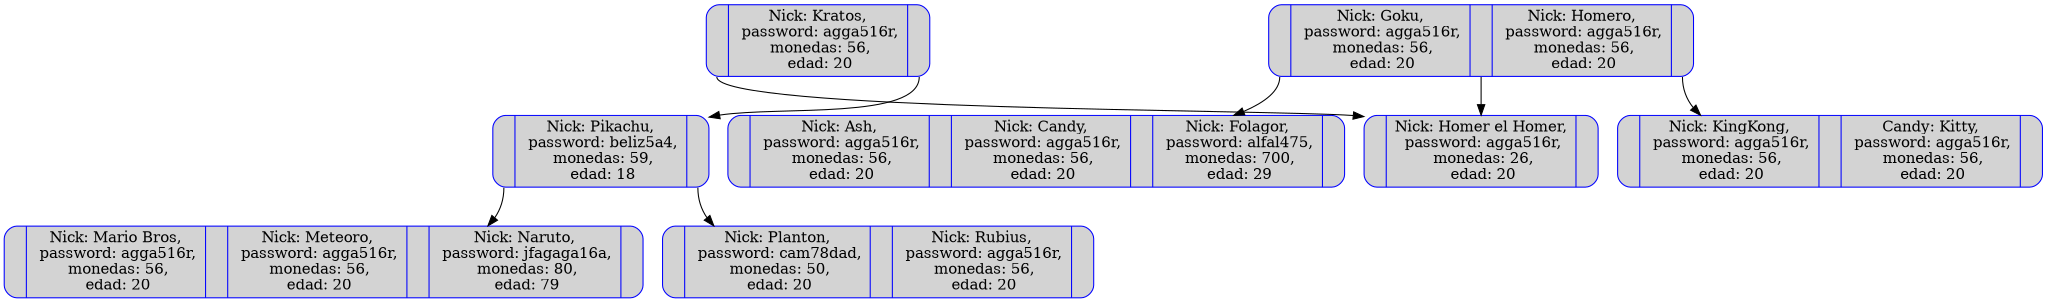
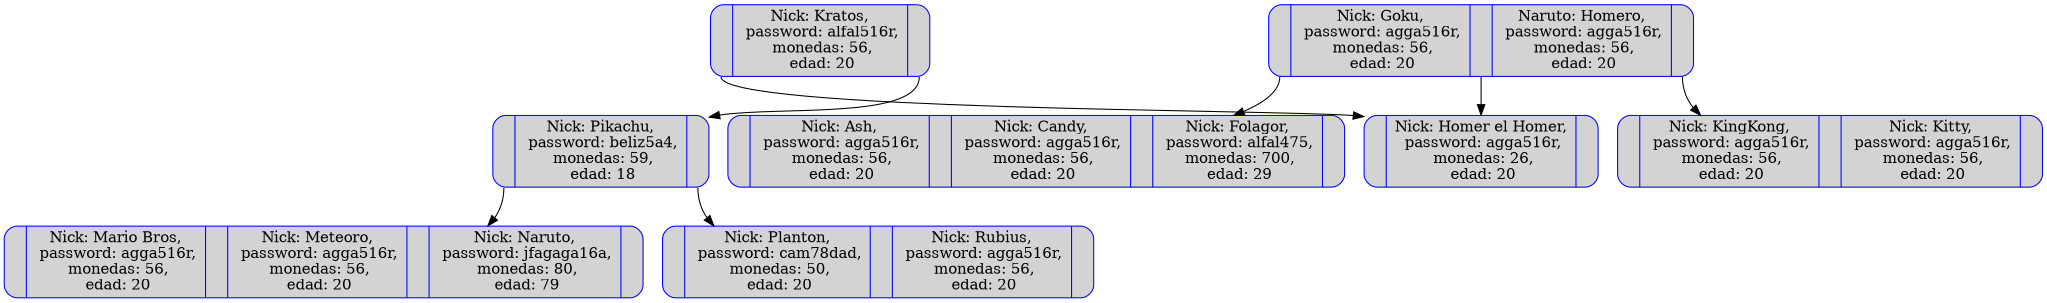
(1582, 16) -> (1582, 16)
(818, 32) -> (820, 32)
(1931, 127) -> (1931, 127)
